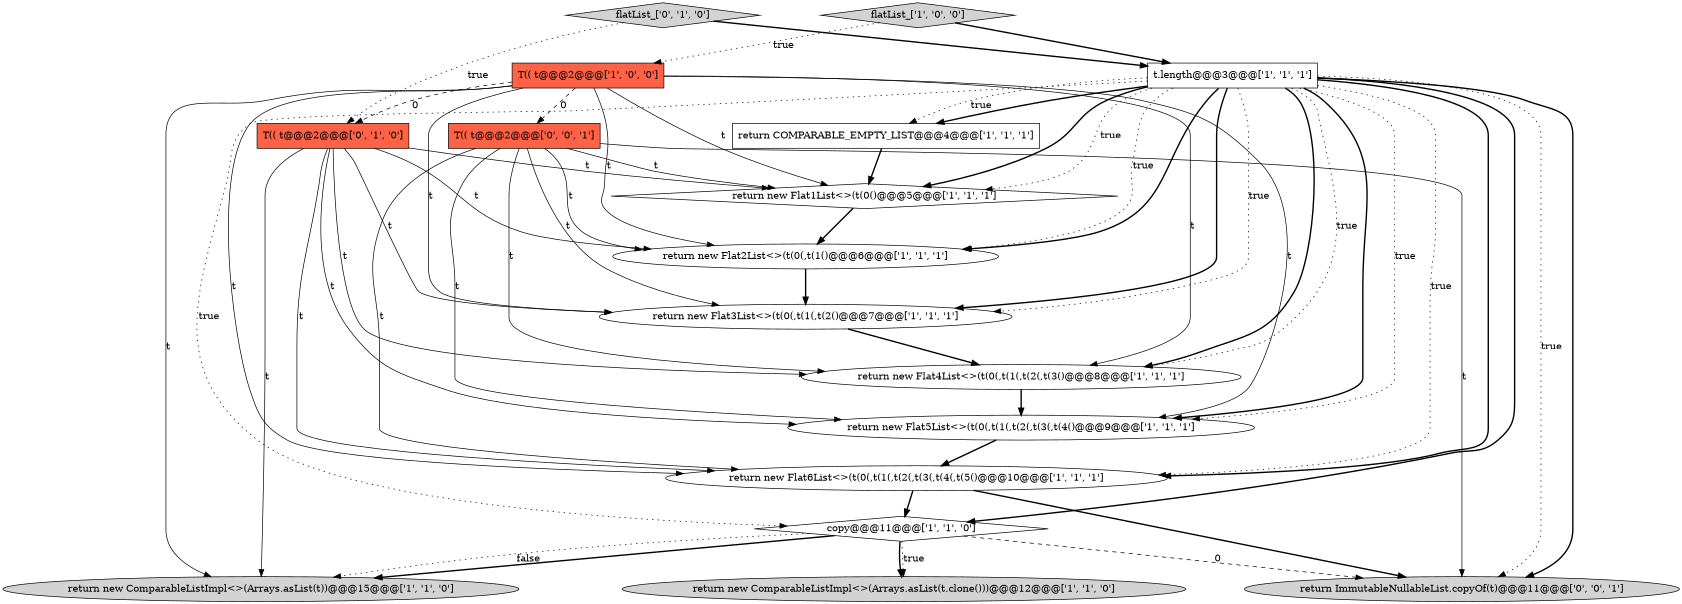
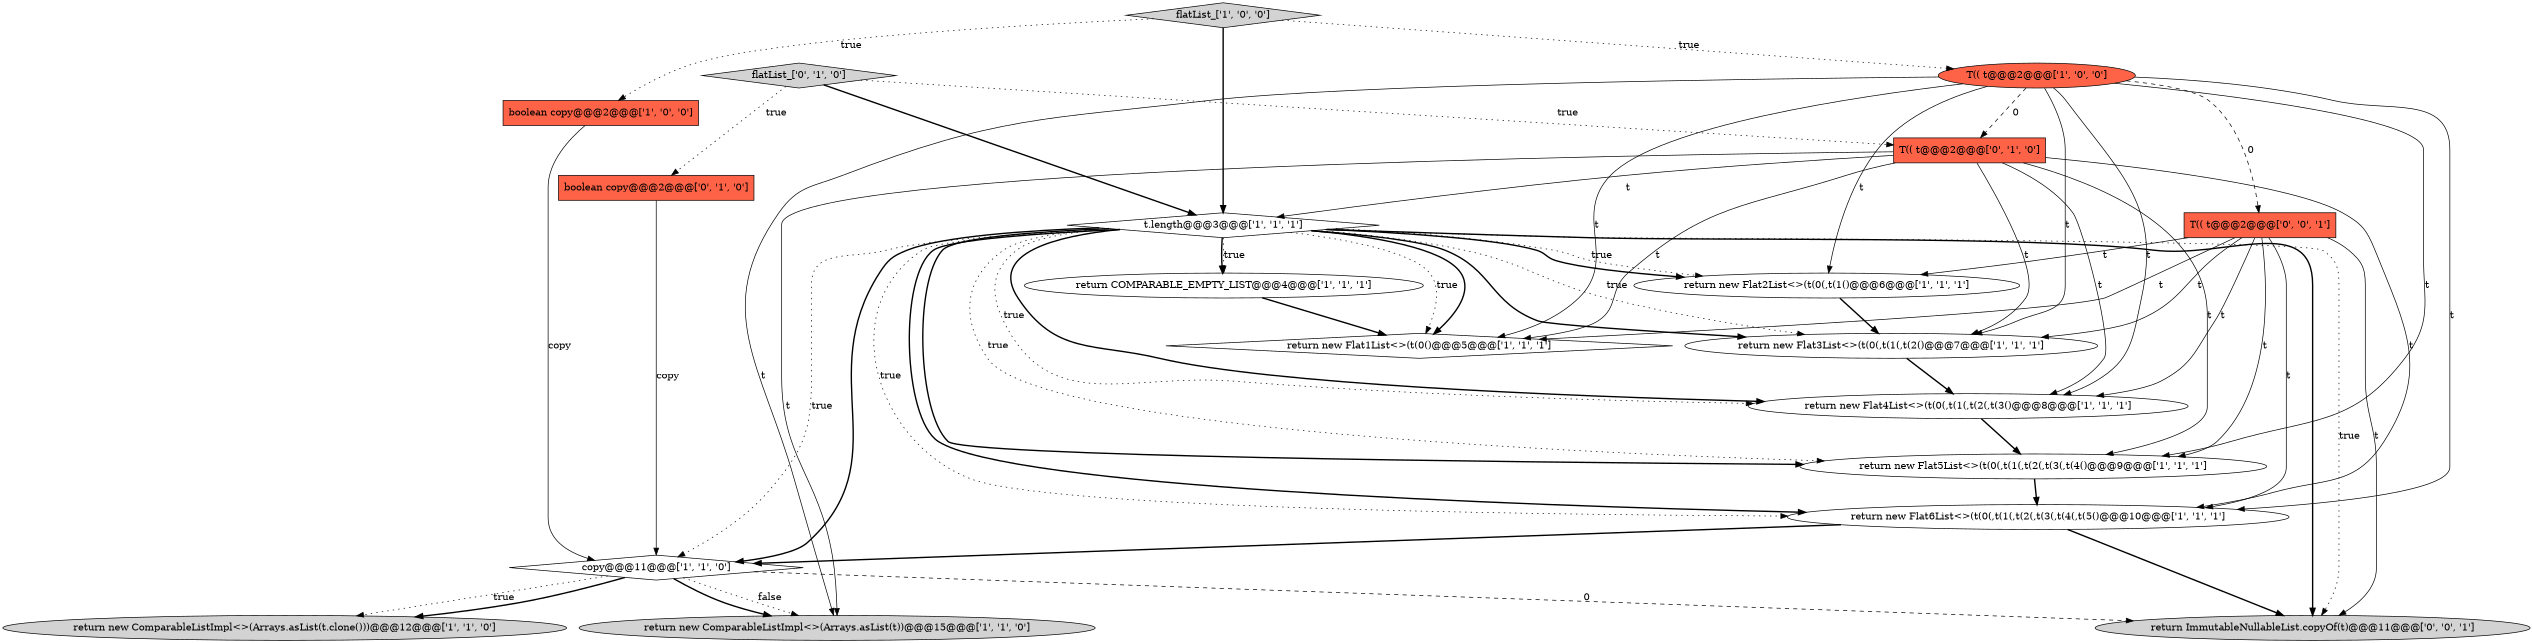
(588, 76) -> (2037, 76)
(1233, 76) -> (1223, 225)
none -> (601, 113)
(886, 136) -> (1224, 286)
none -> (656, 188)
(500, 223) -> (1588, 179)
(838, 224) -> none
